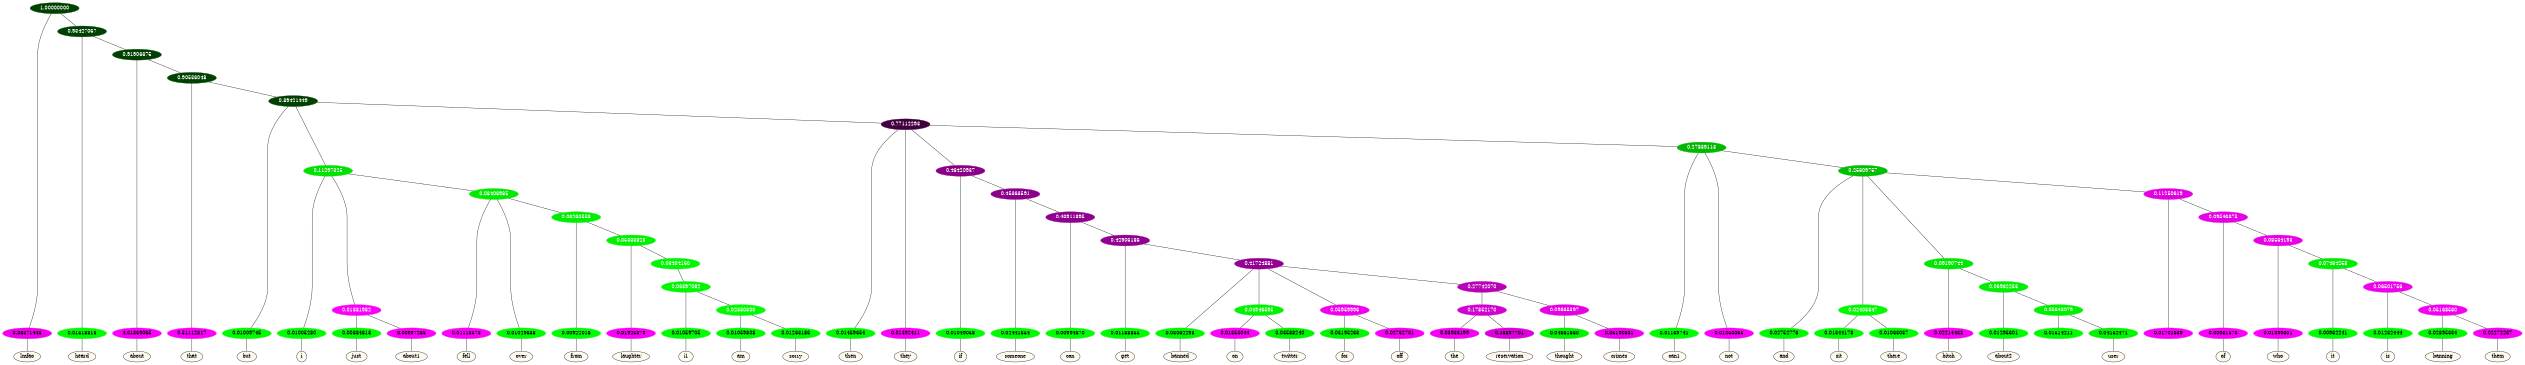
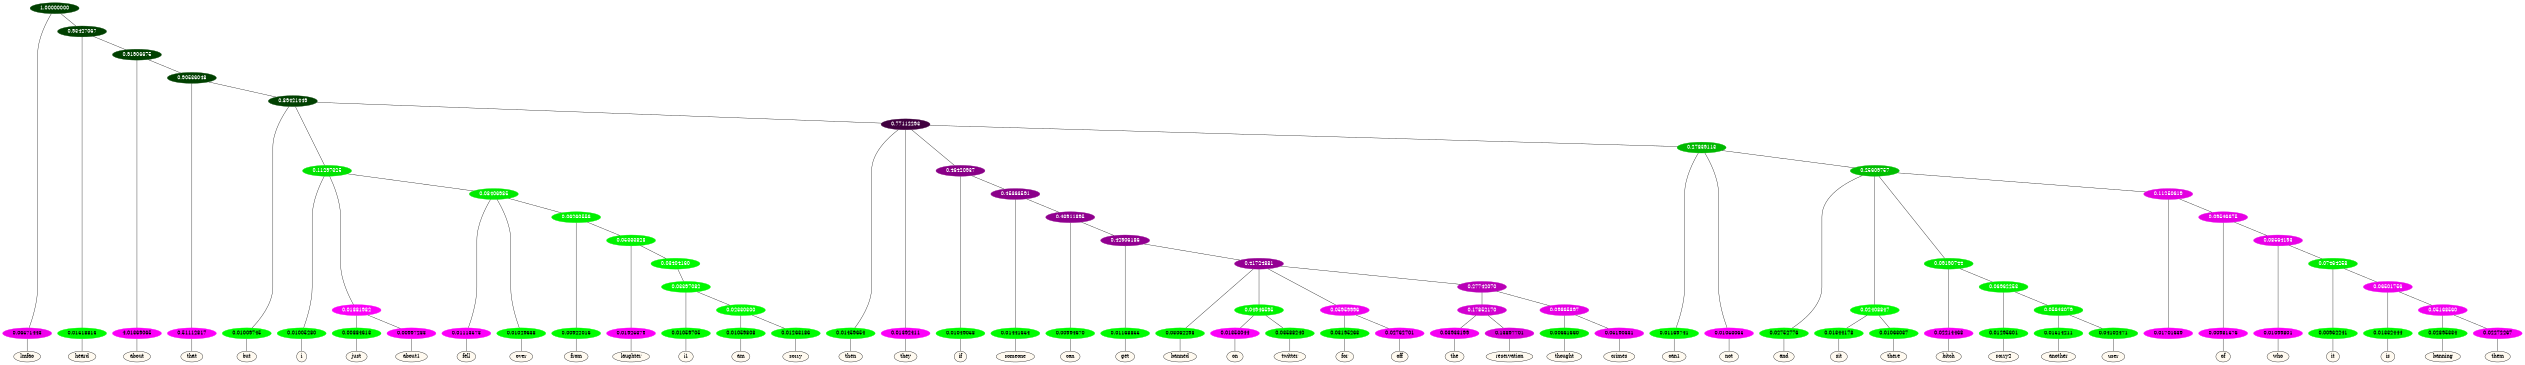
(1015, 333) -> (1015, 333)
(1564, 333) -> (1564, 333)
(2113, 333) -> (2113, 333)
(2388, 333) -> (2388, 333)
(2004, 357) -> (2004, 357)
none -> (2058, 357)
